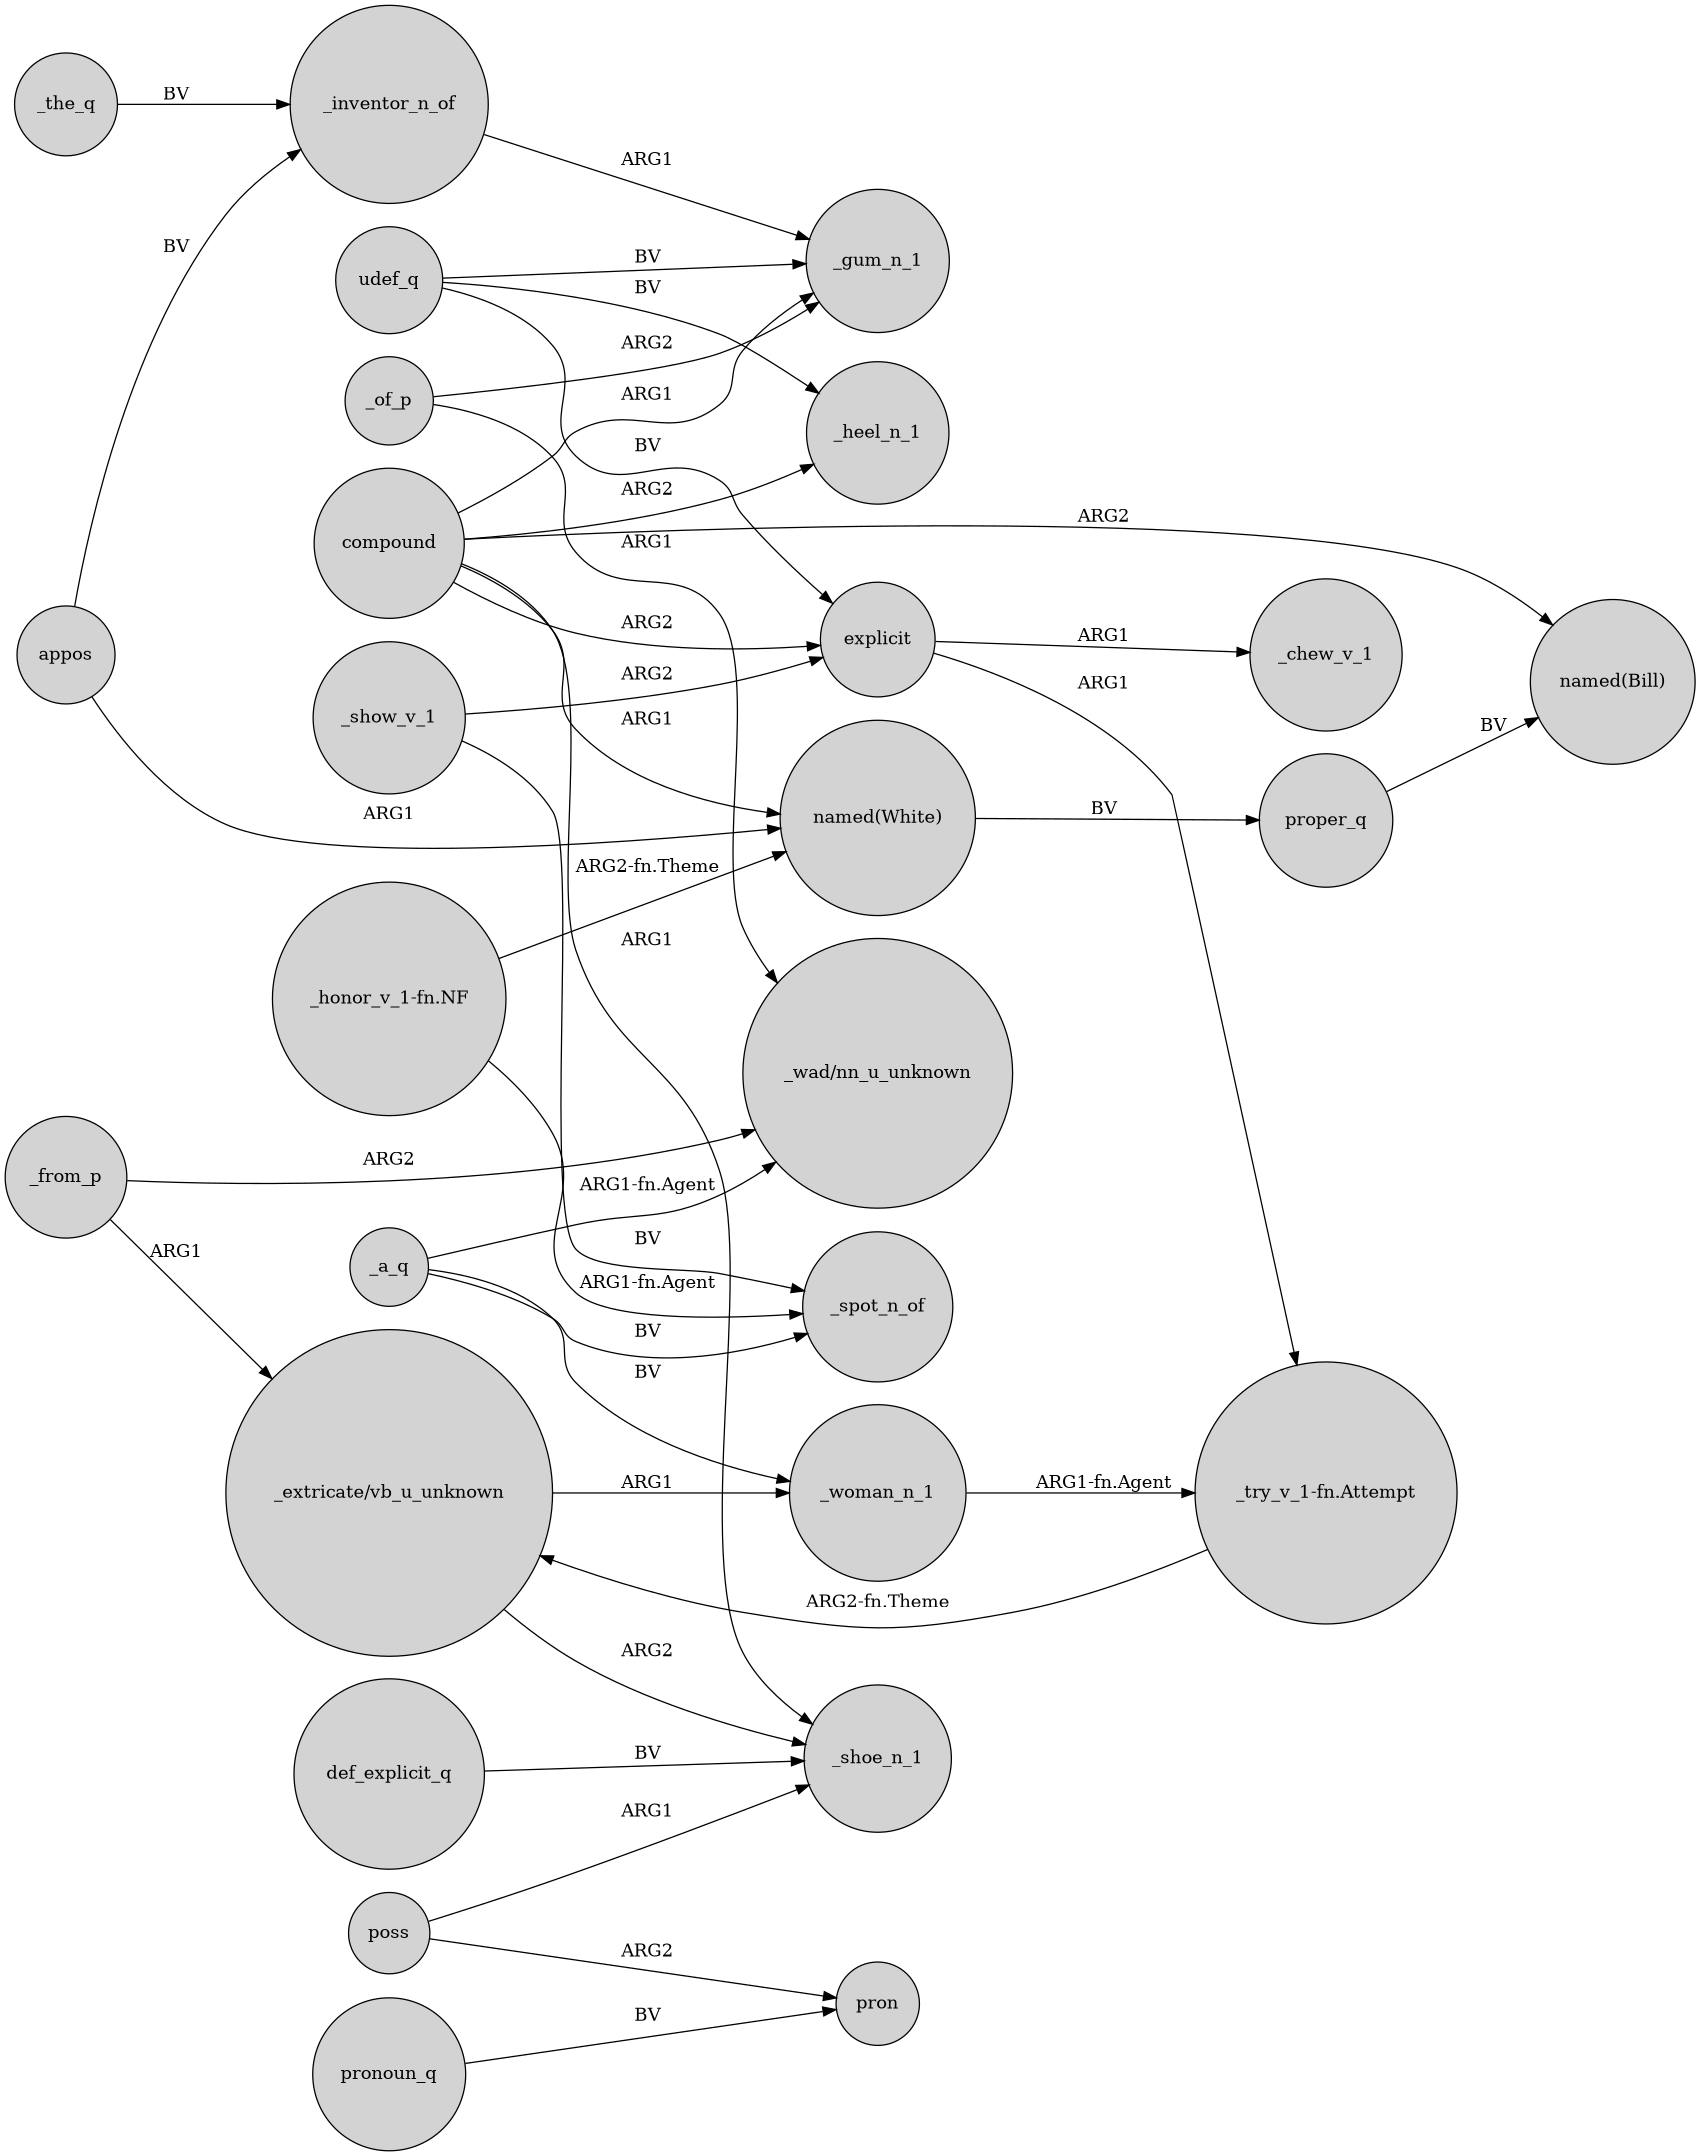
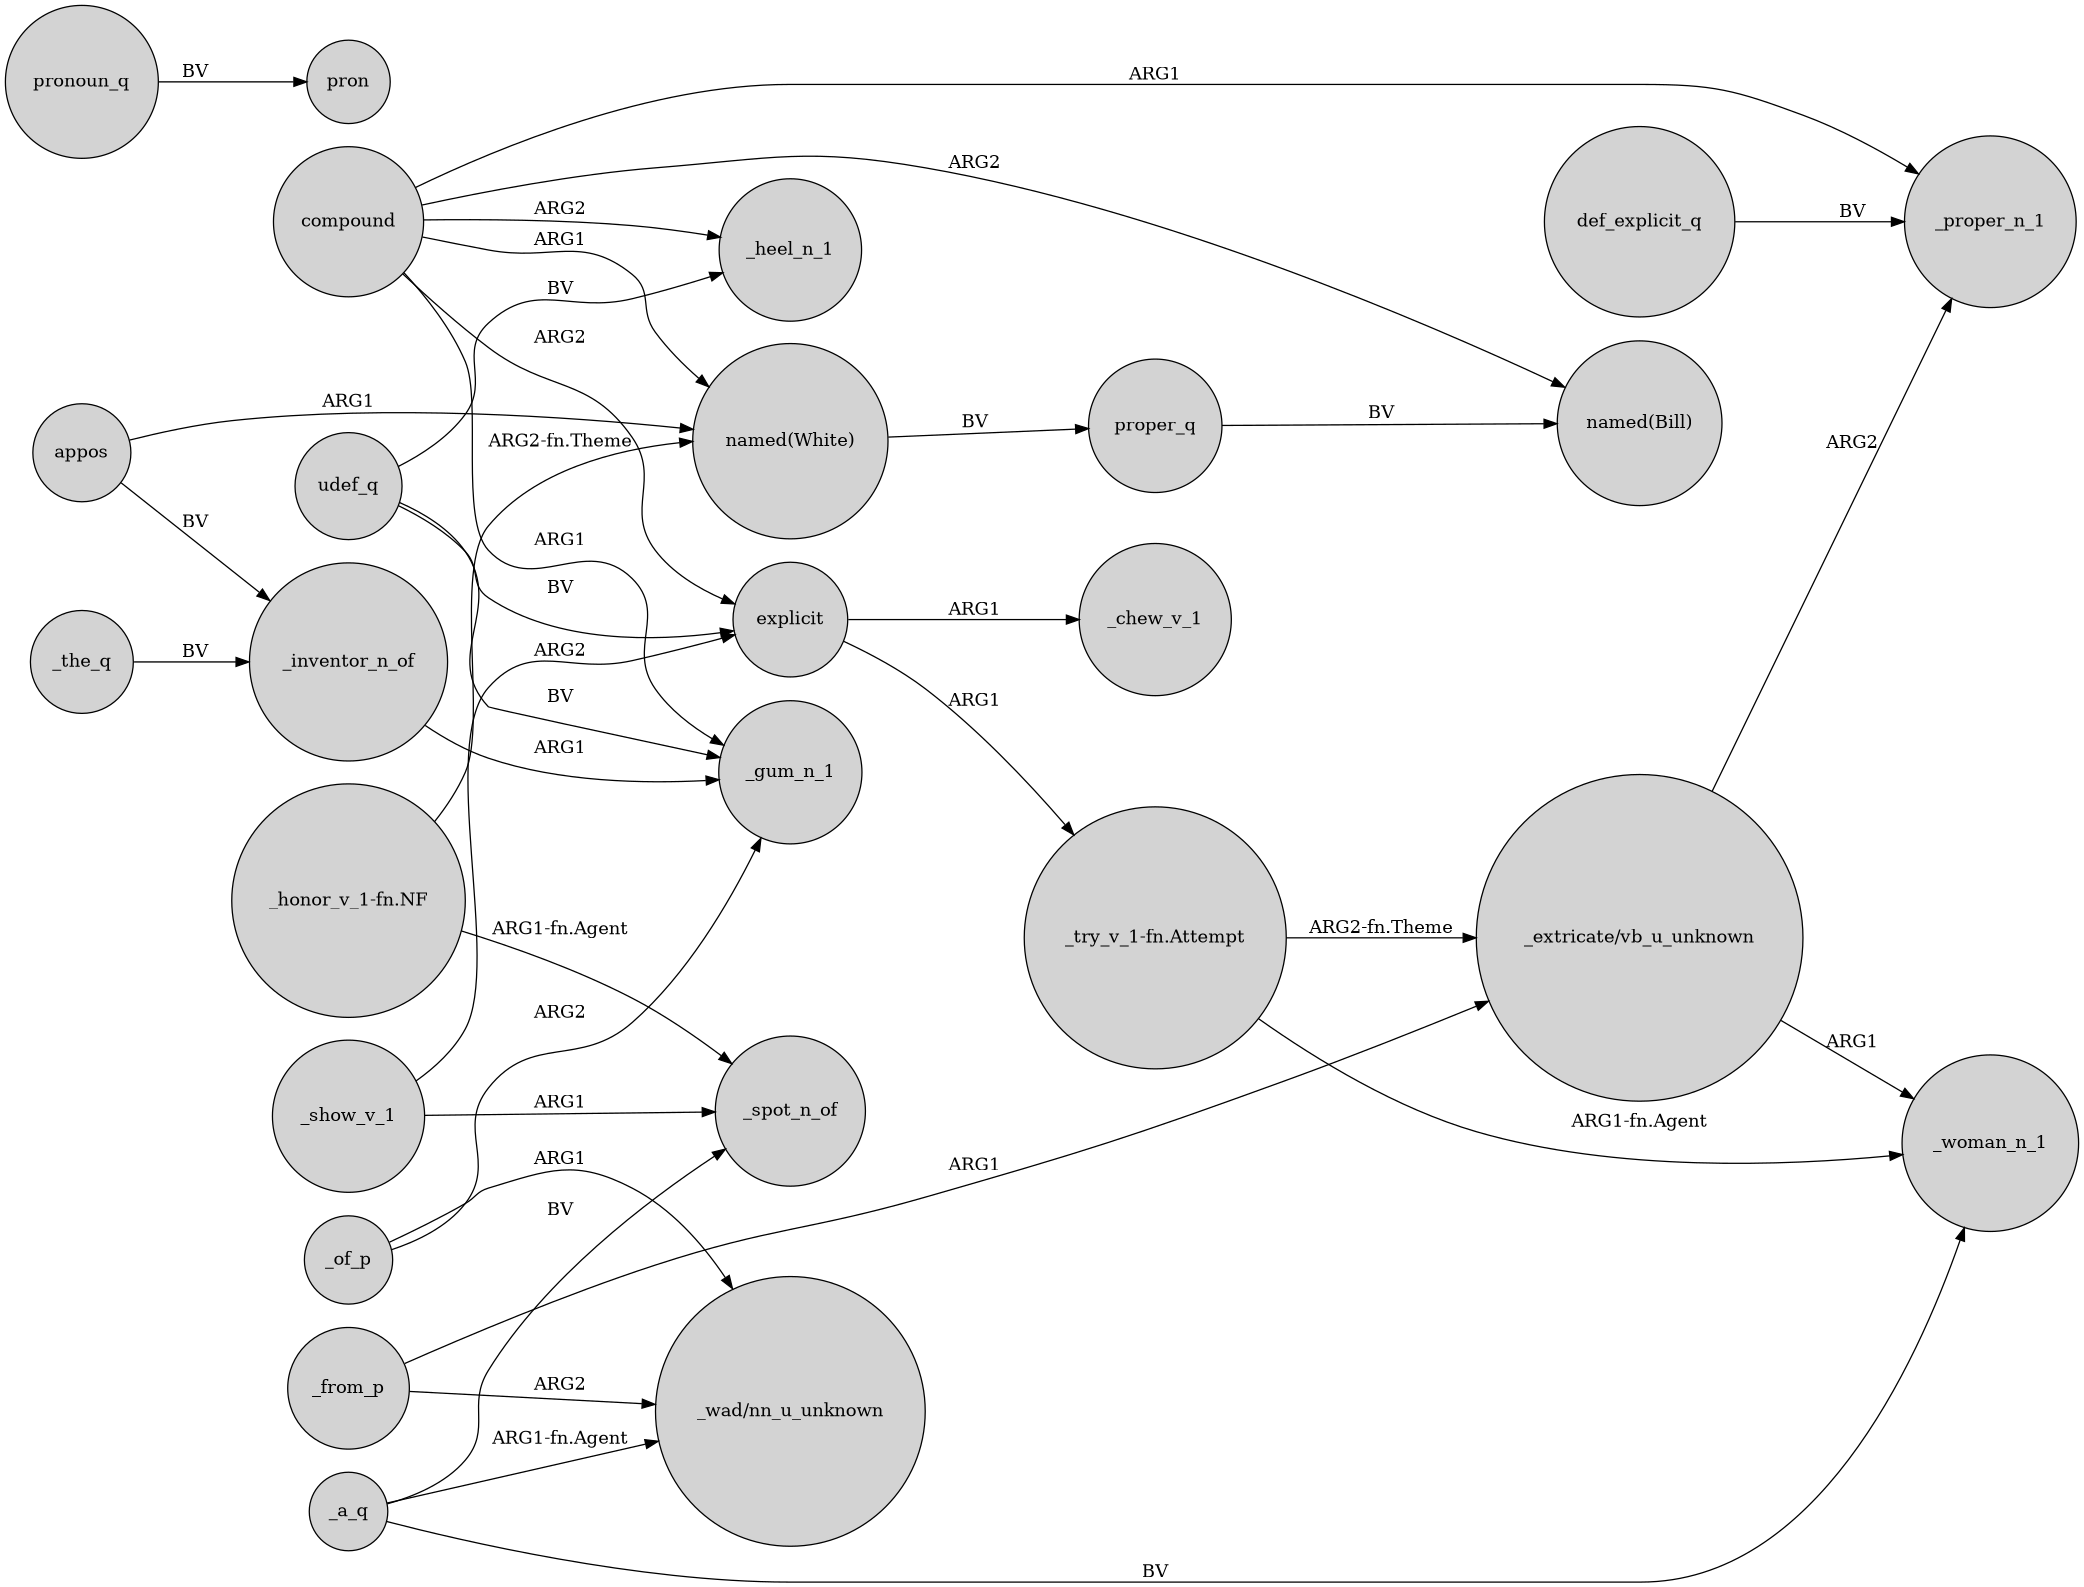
(648, 1239) -> (560, 1103)
(1074, 1493) -> (1559, 1150)
(878, 1759) -> (1990, 222)
(389, 1933) -> none
